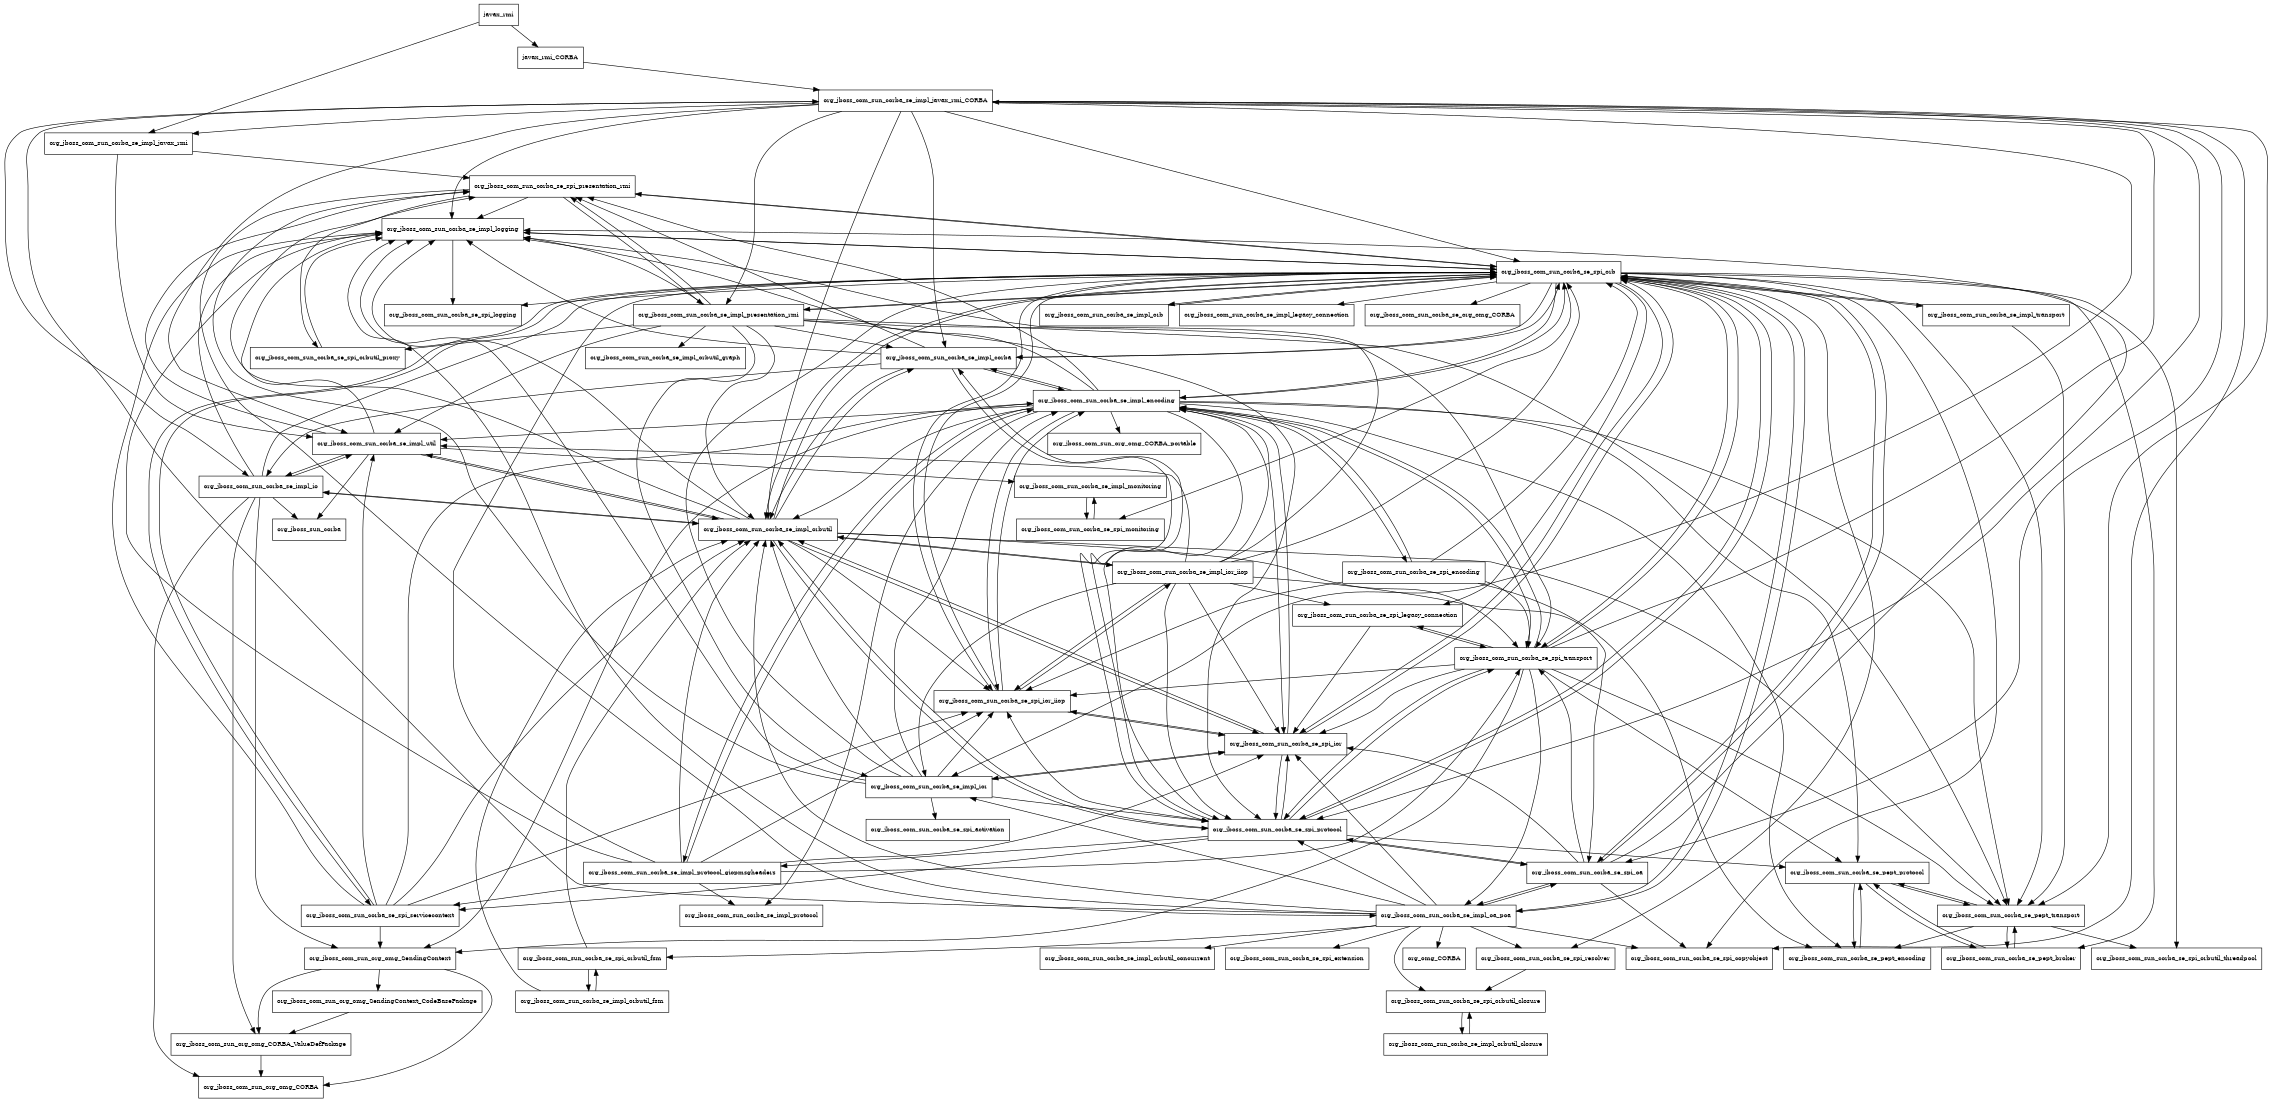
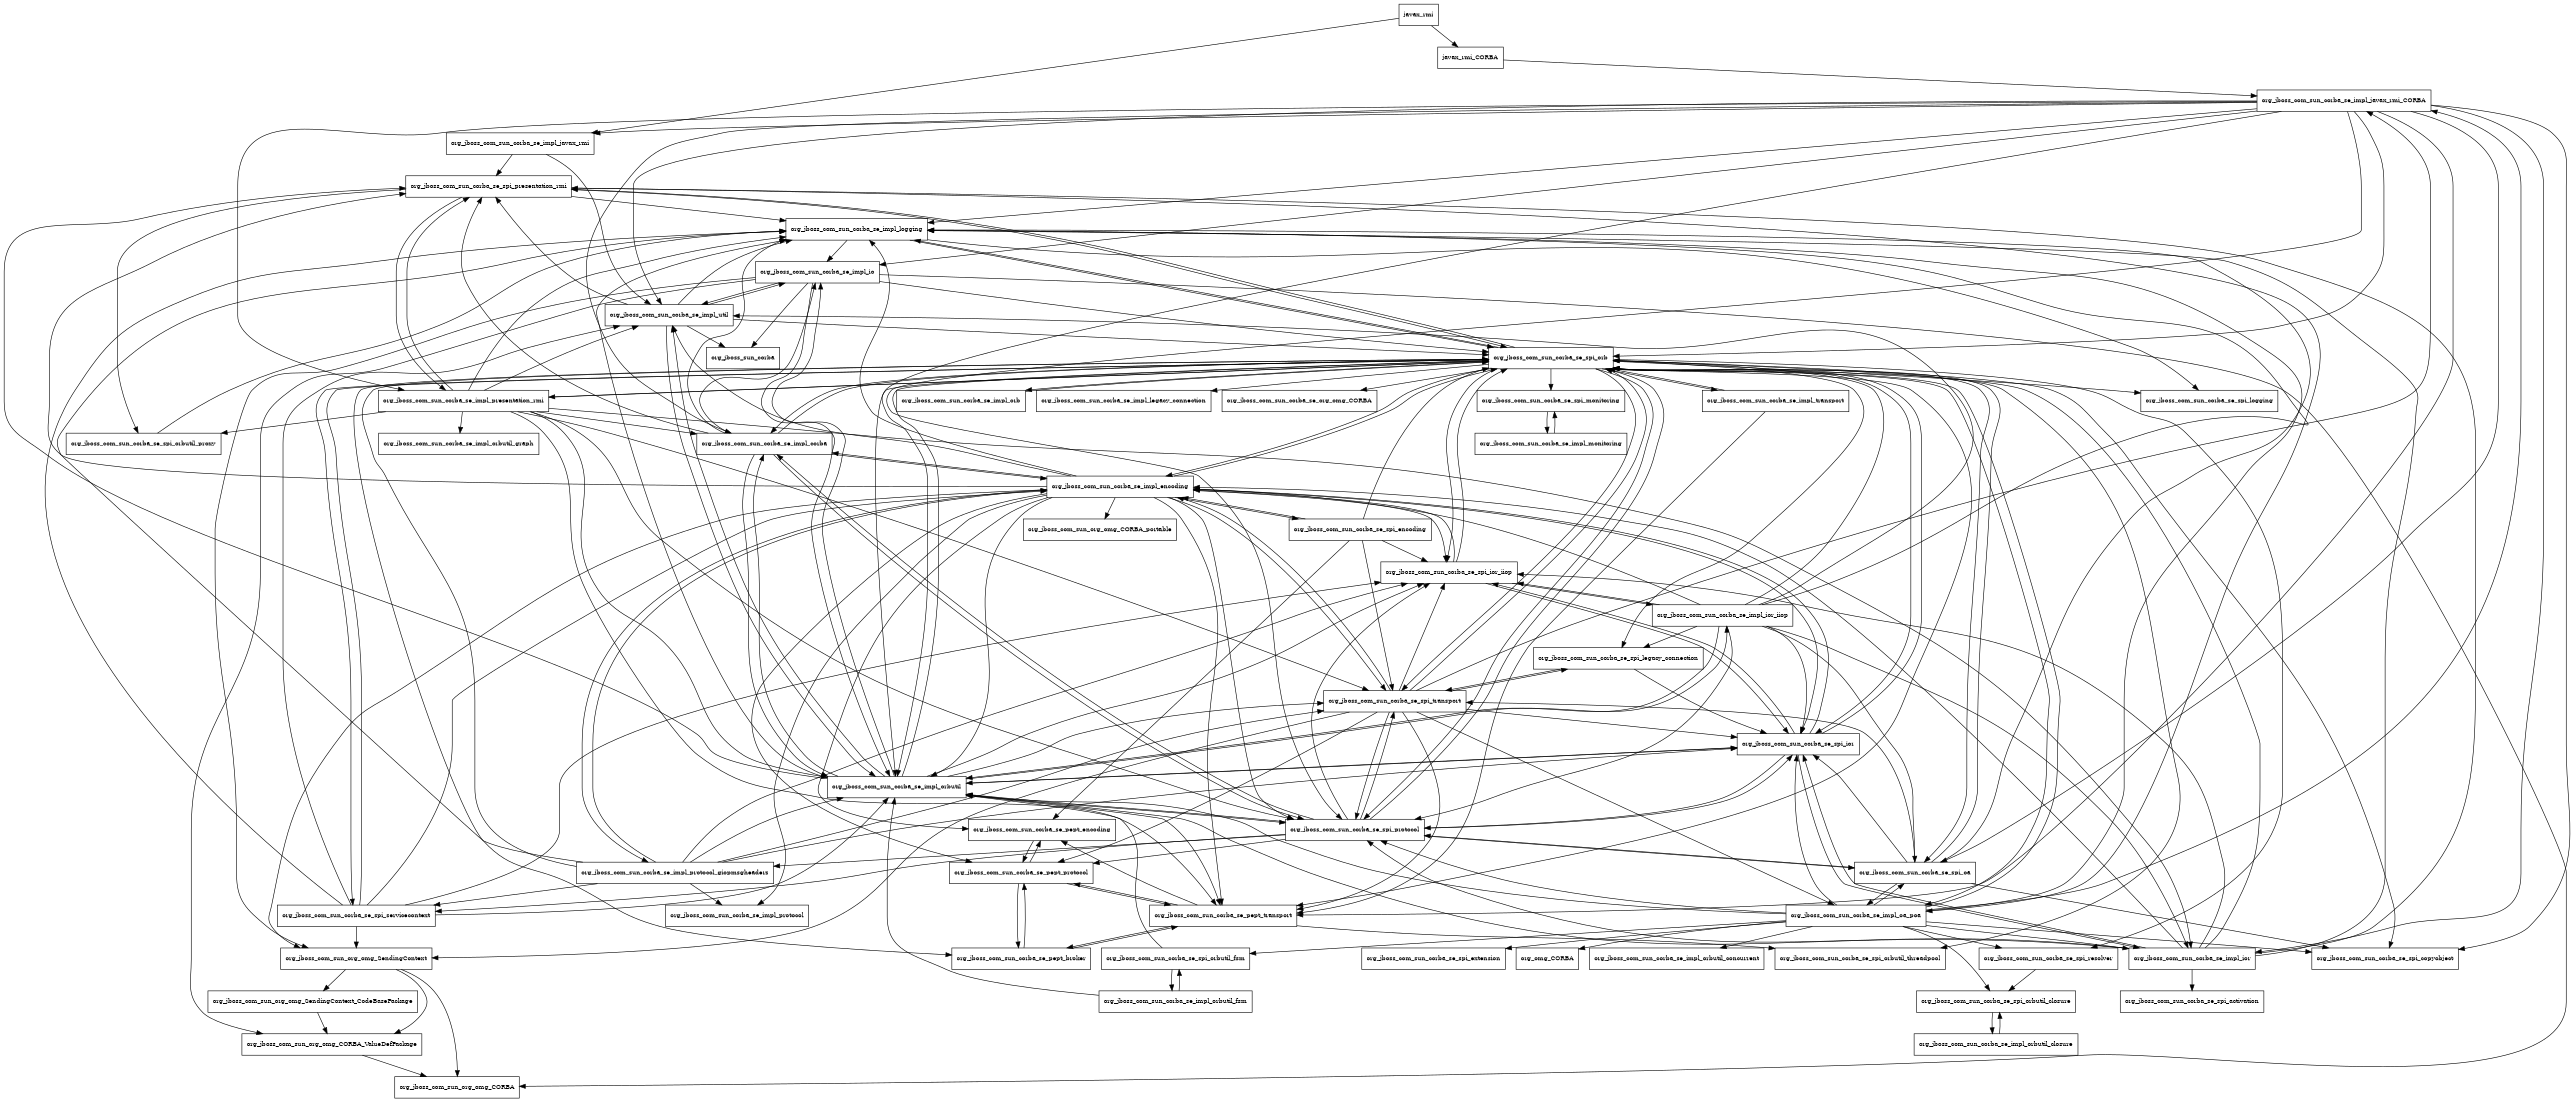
(208, 301) -> (839, 249)
(724, 465) -> (1108, 338)
